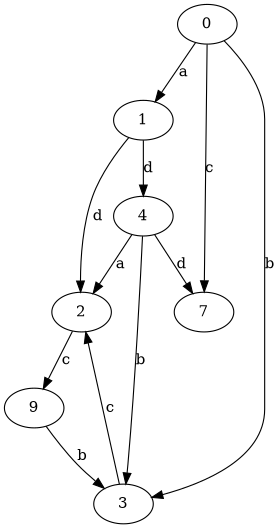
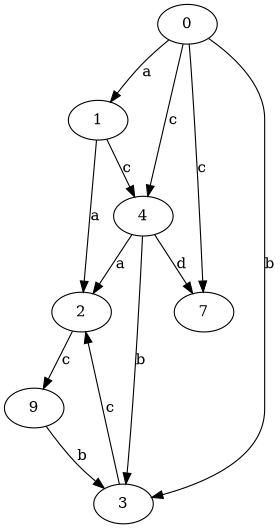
none -> (167, 115)
(149, 168) -> (127, 168)
(98, 216) -> (95, 216)
